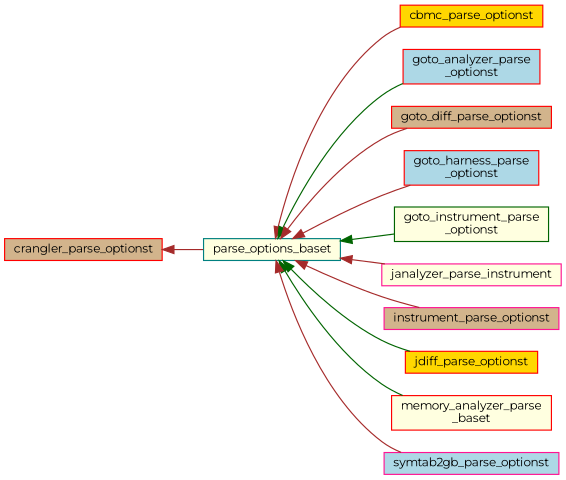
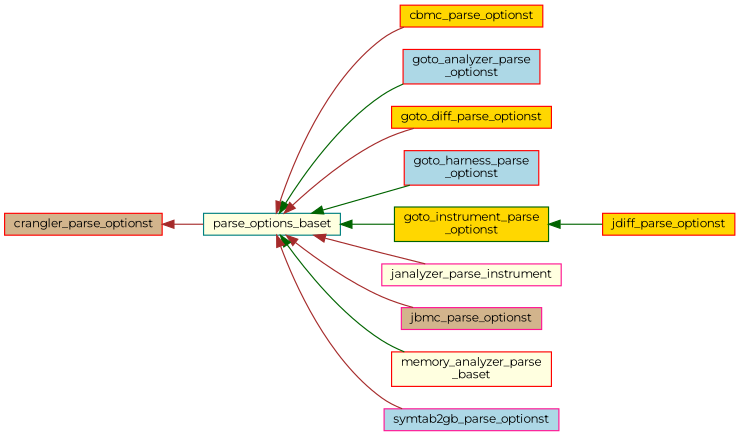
(471, 117) -> (471, 117)
(356, 207) -> (366, 198)
(471, 224) -> (471, 224)
(346, 318) -> (581, 224)
(471, 319) -> (471, 319)
